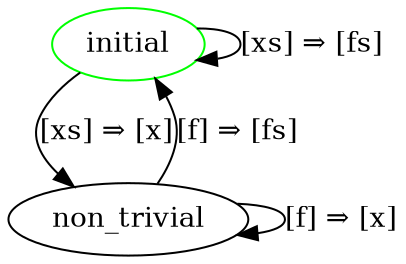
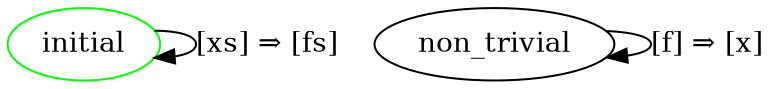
(39, 119) -> none
(176, 141) -> none
